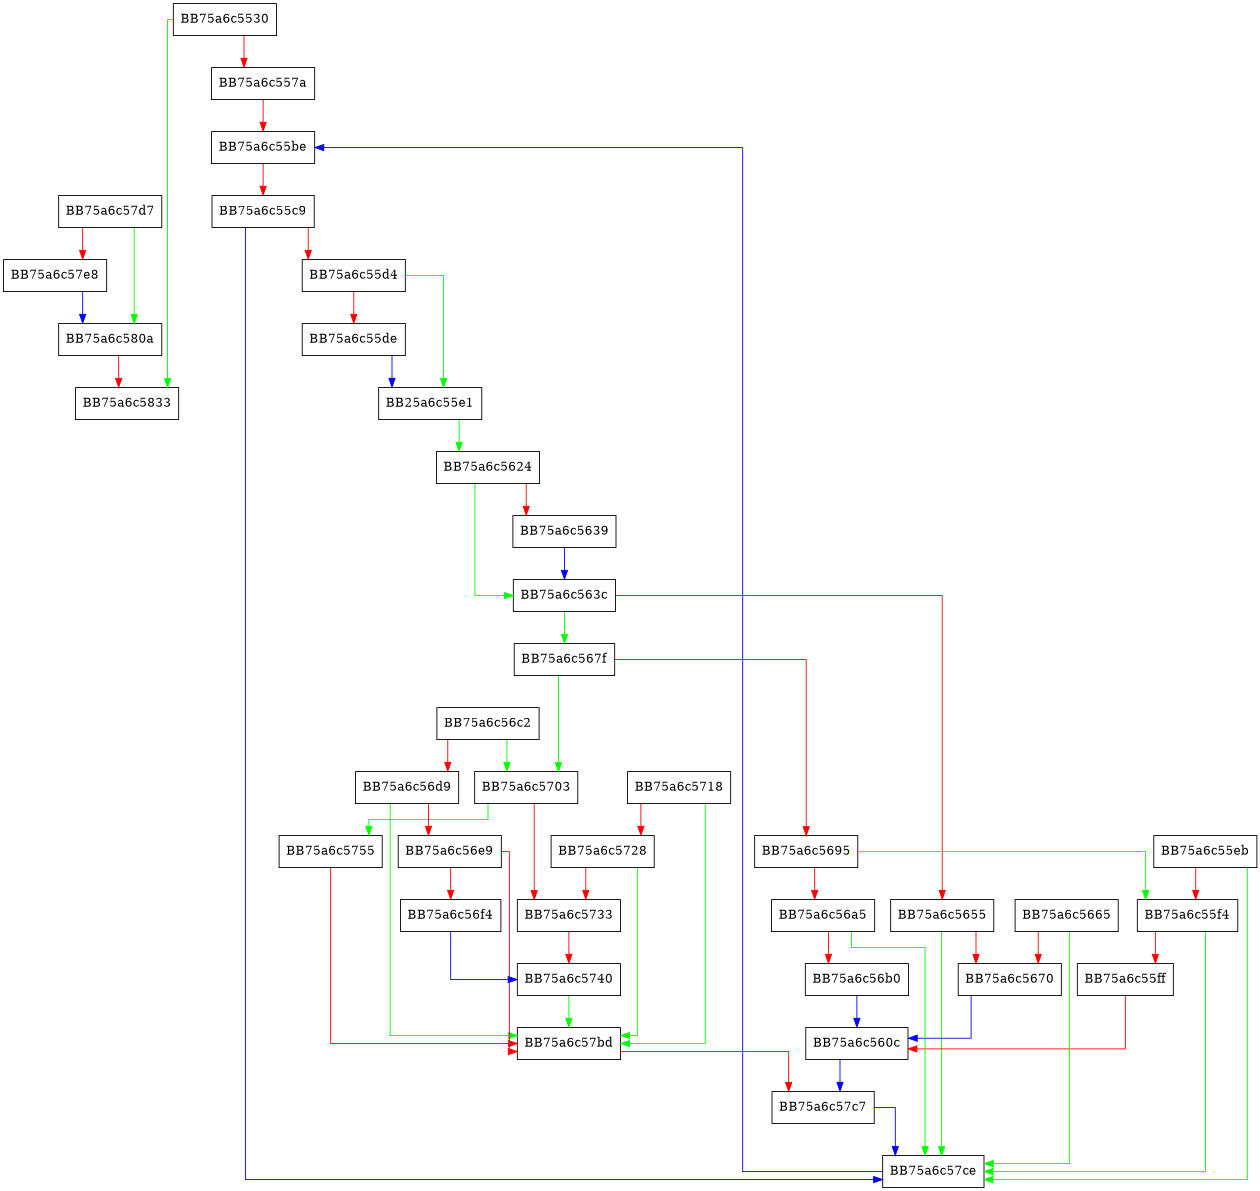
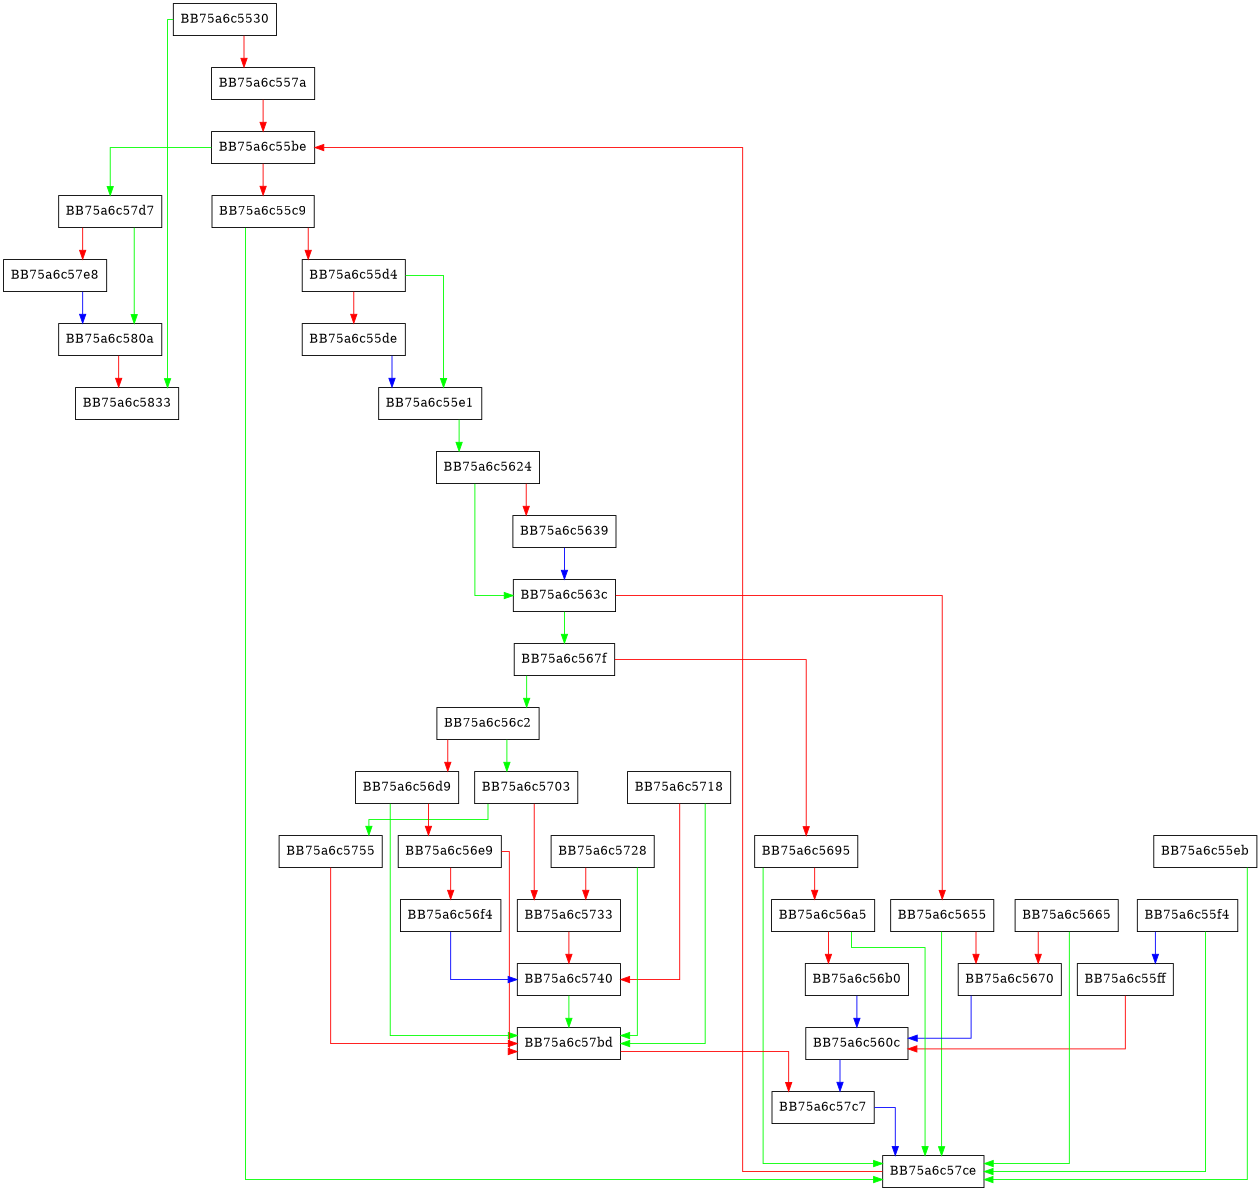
none -> (141, 148)
(430, 404) -> (430, 404)
(743, 520) -> (743, 520)
(558, 719) -> (527, 687)
(641, 815) -> (680, 917)
(1021, 852) -> (763, 1071)
(1196, 879) -> none
(1155, 943) -> (1155, 943)
(246, 1018) -> (246, 1018)
